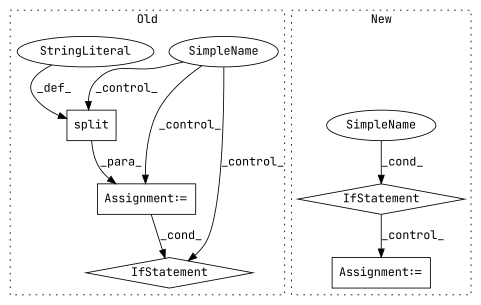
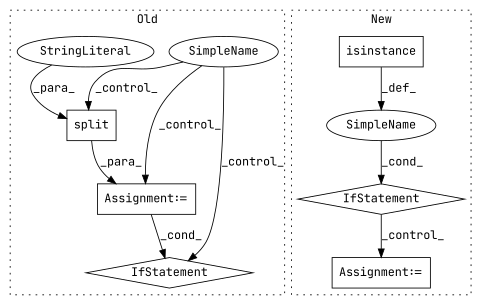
none -> (381, 52)
(54, 89) -> (54, 89)
